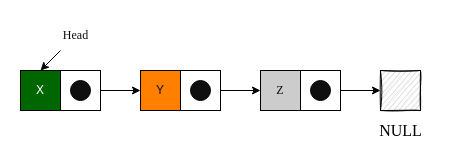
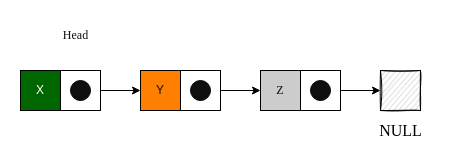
(53, 58) -> none
